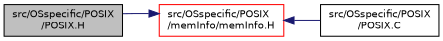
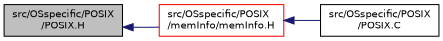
(136, 14) -> (146, 27)
